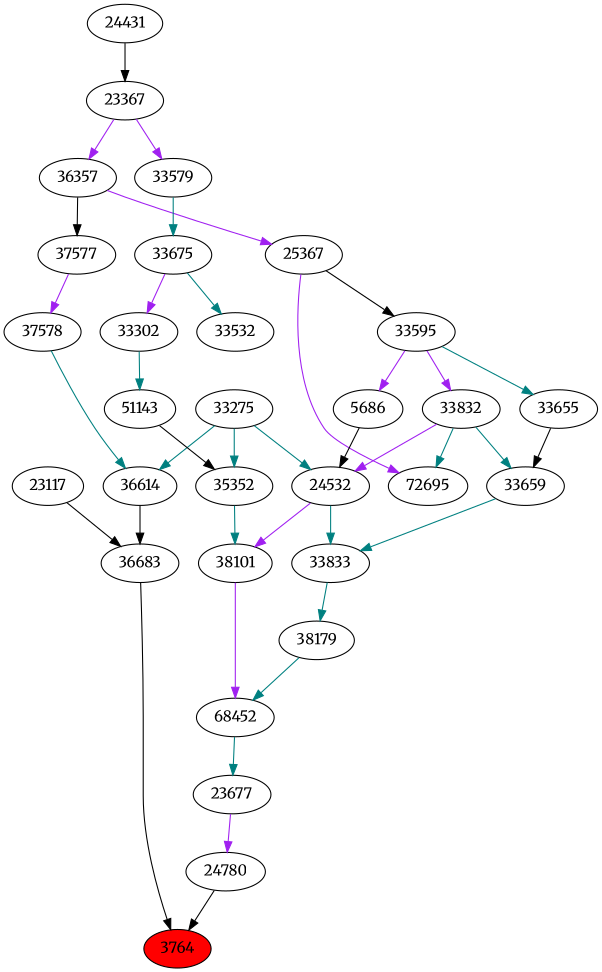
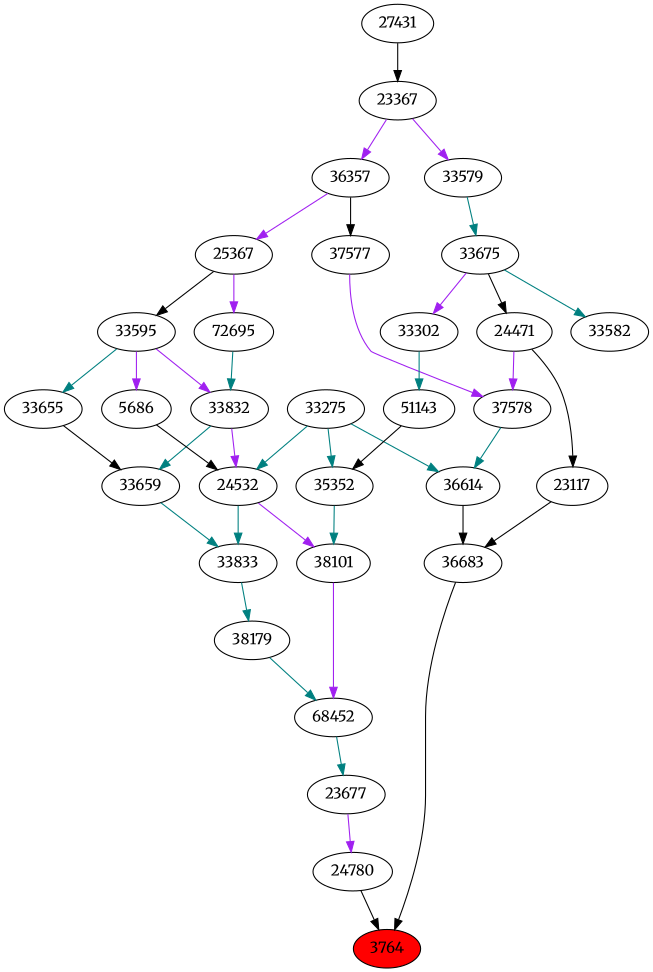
(125, 24) -> (398, 24)
(235, 332) -> (610, 332)
none -> (514, 332)
(447, 443) -> (232, 365)
